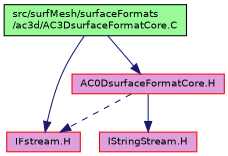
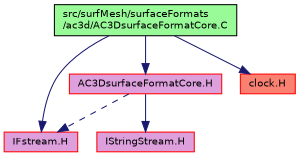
(148, 84) -> (146, 84)
none -> (268, 84)
